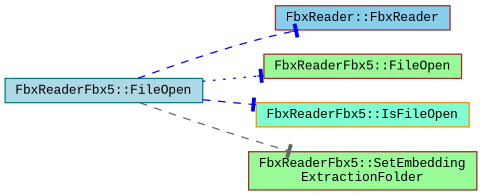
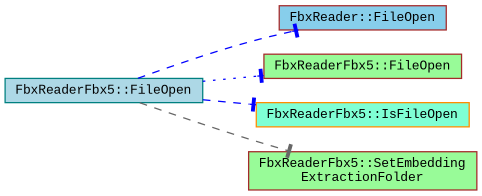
(363, 18) -> (363, 18)
